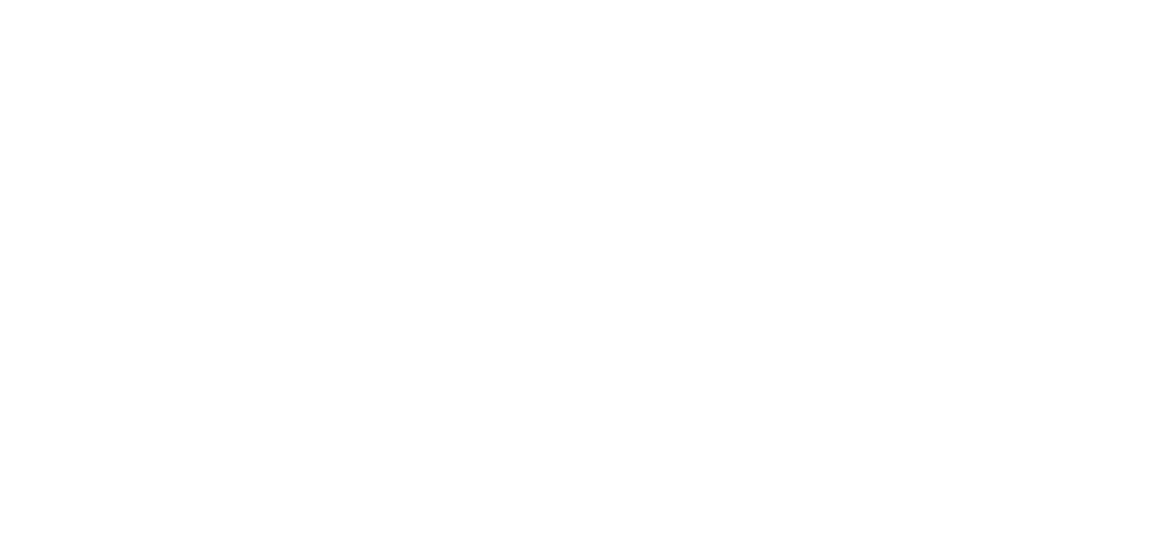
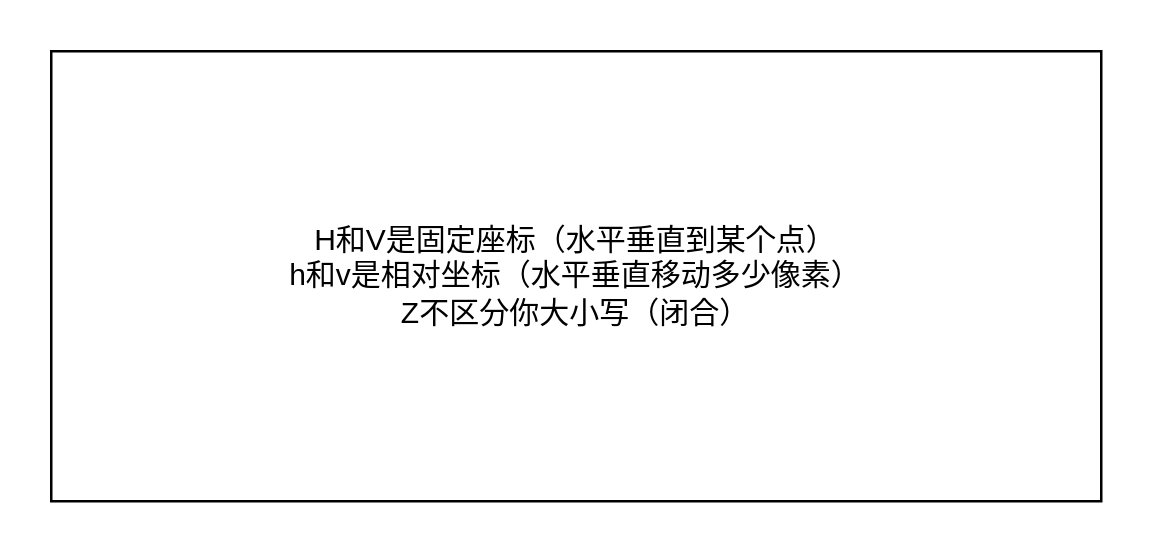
none -> (576, 276)
